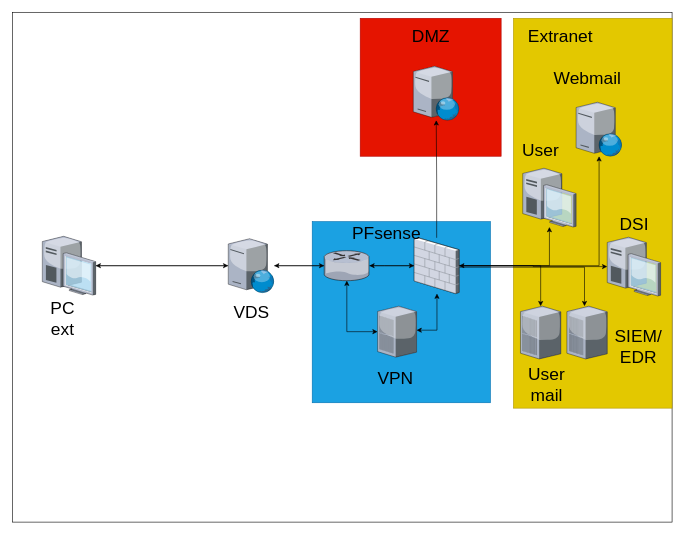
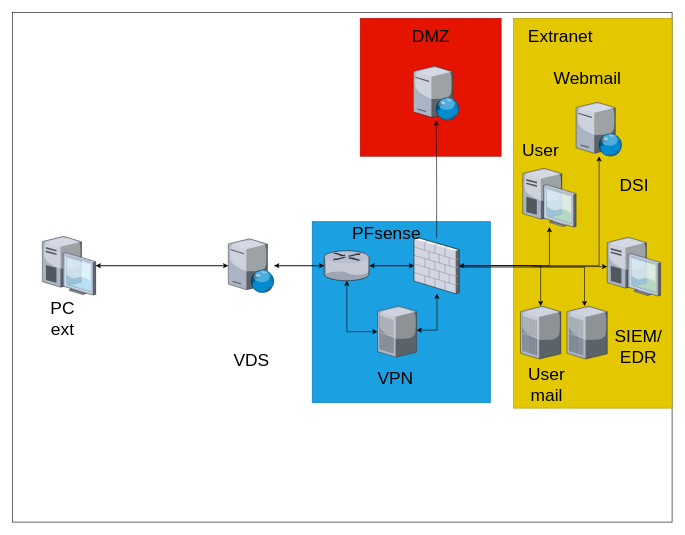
(635, 224) -> (635, 185)
(251, 312) -> (251, 360)
